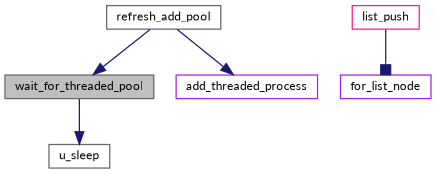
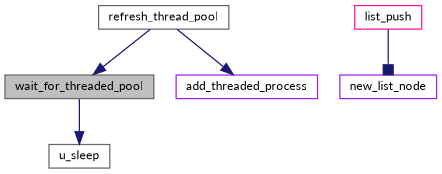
(164, 17) -> (164, 17)
(386, 87) -> (388, 87)
